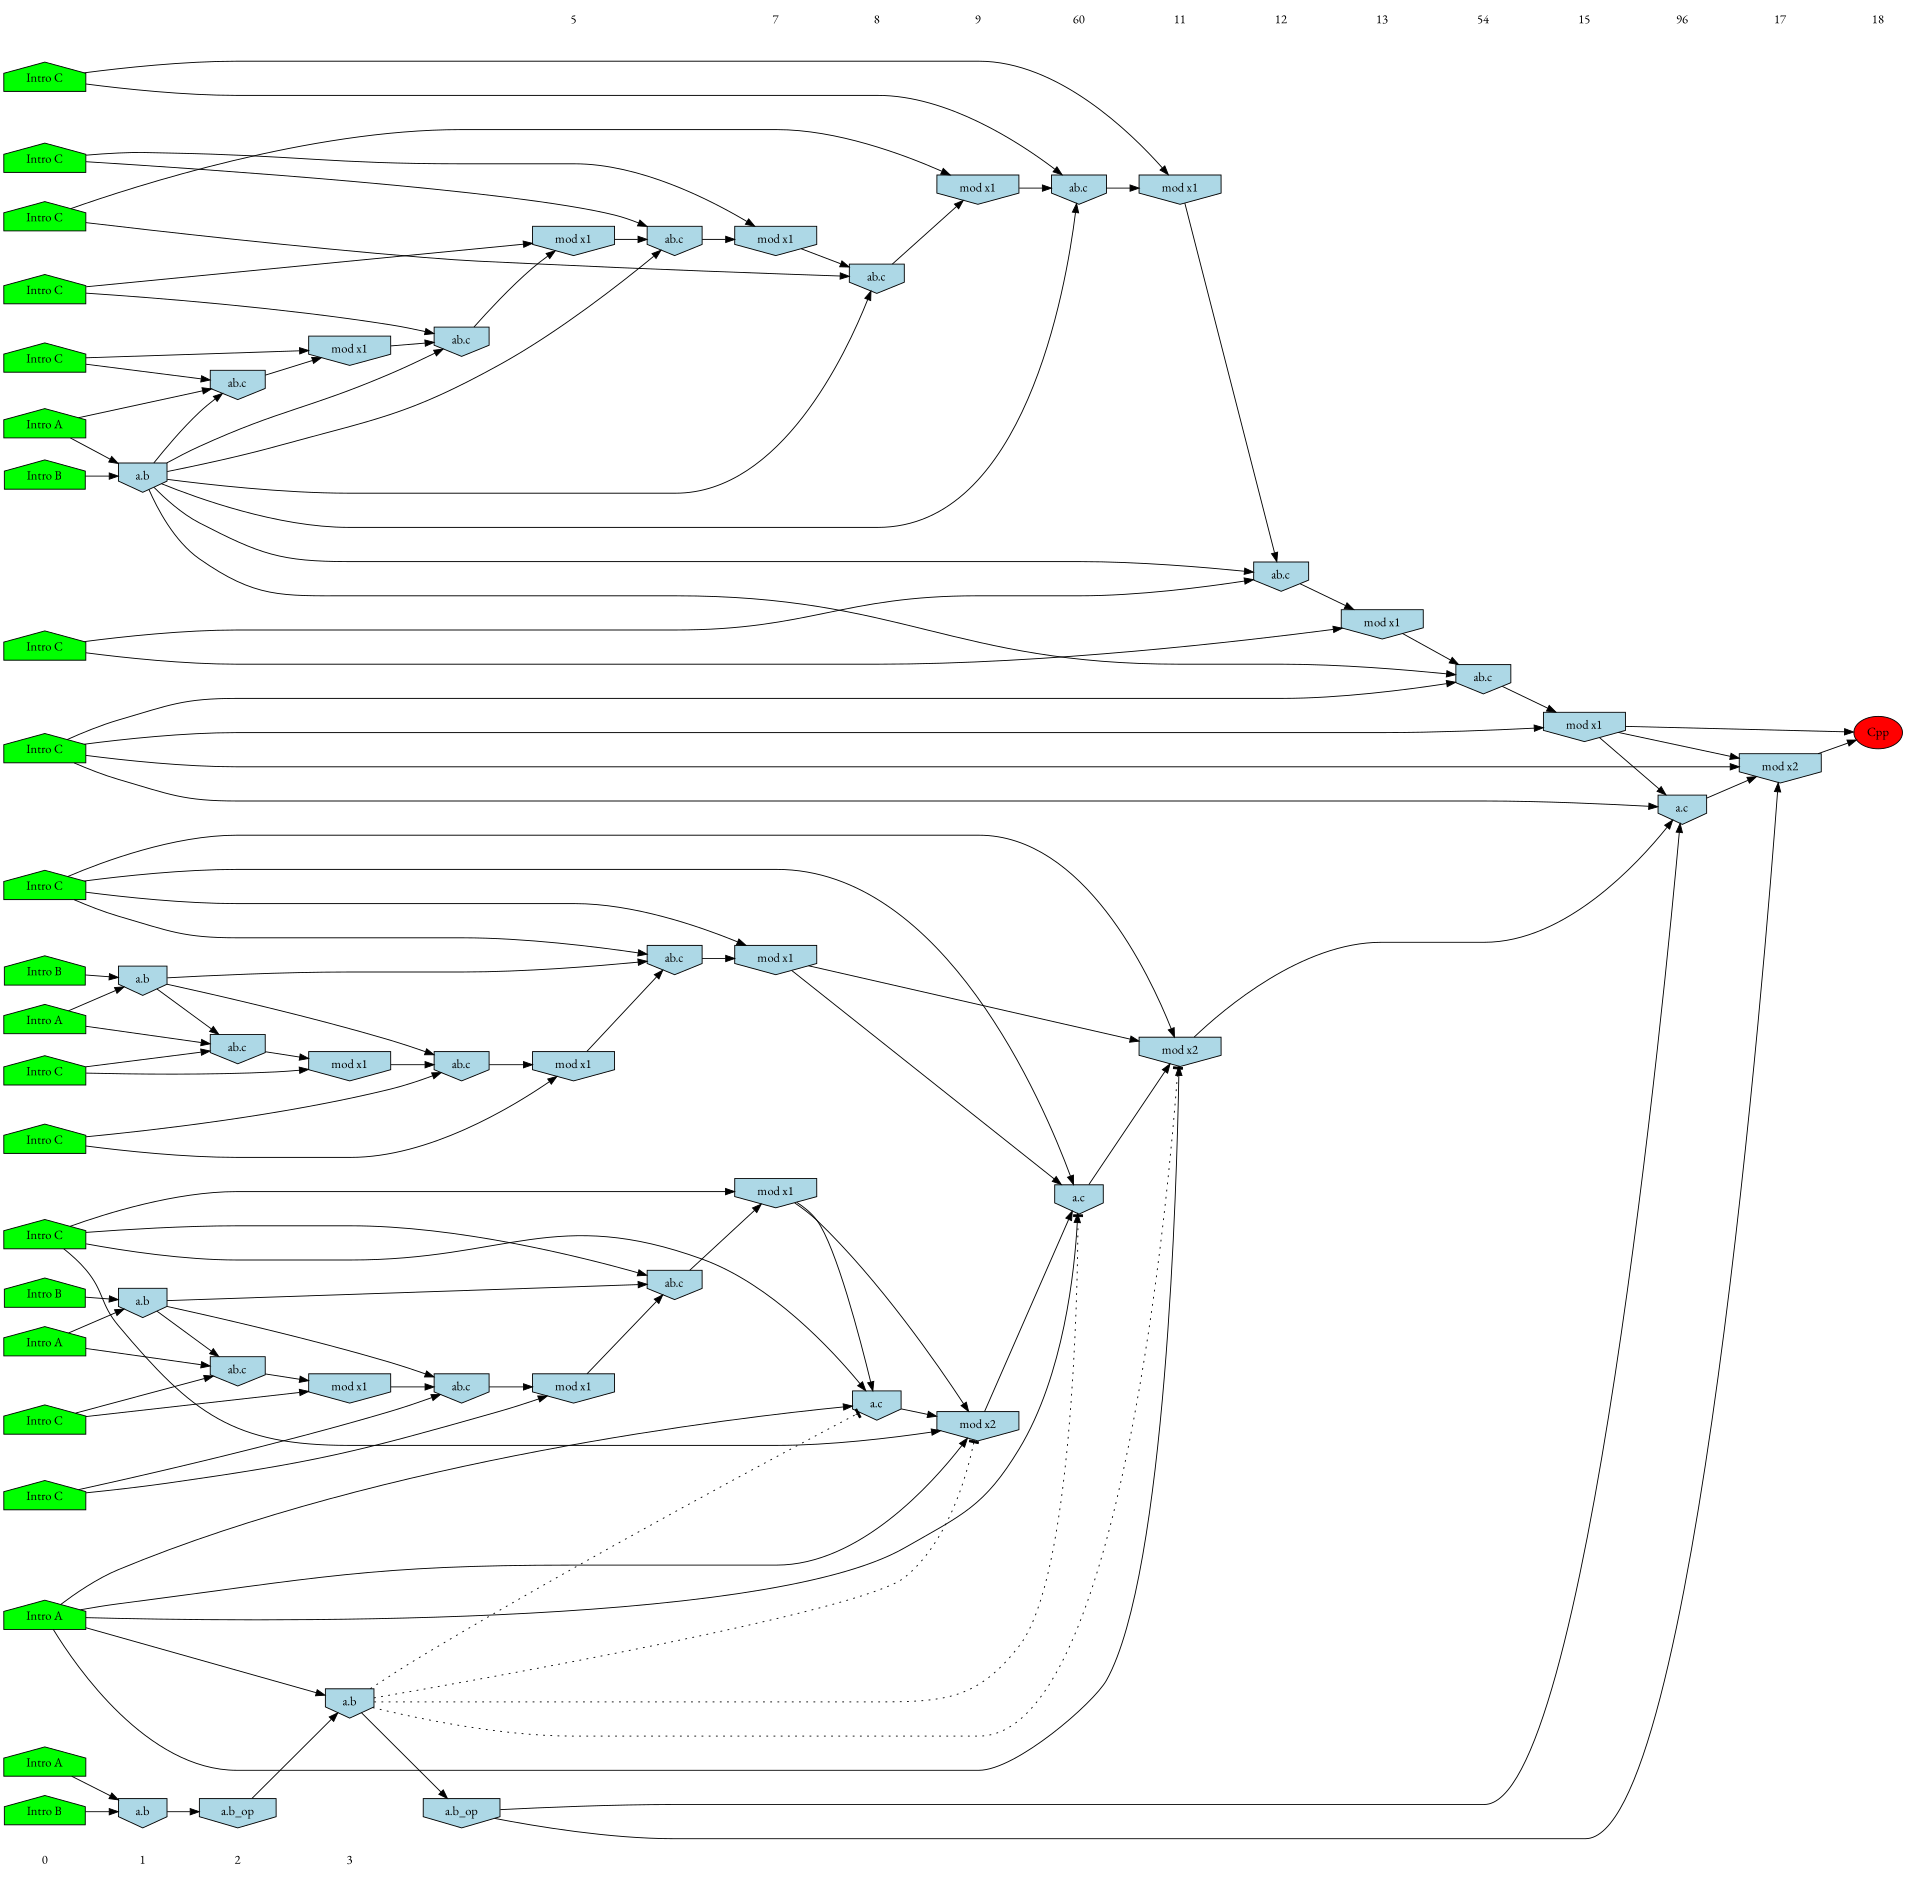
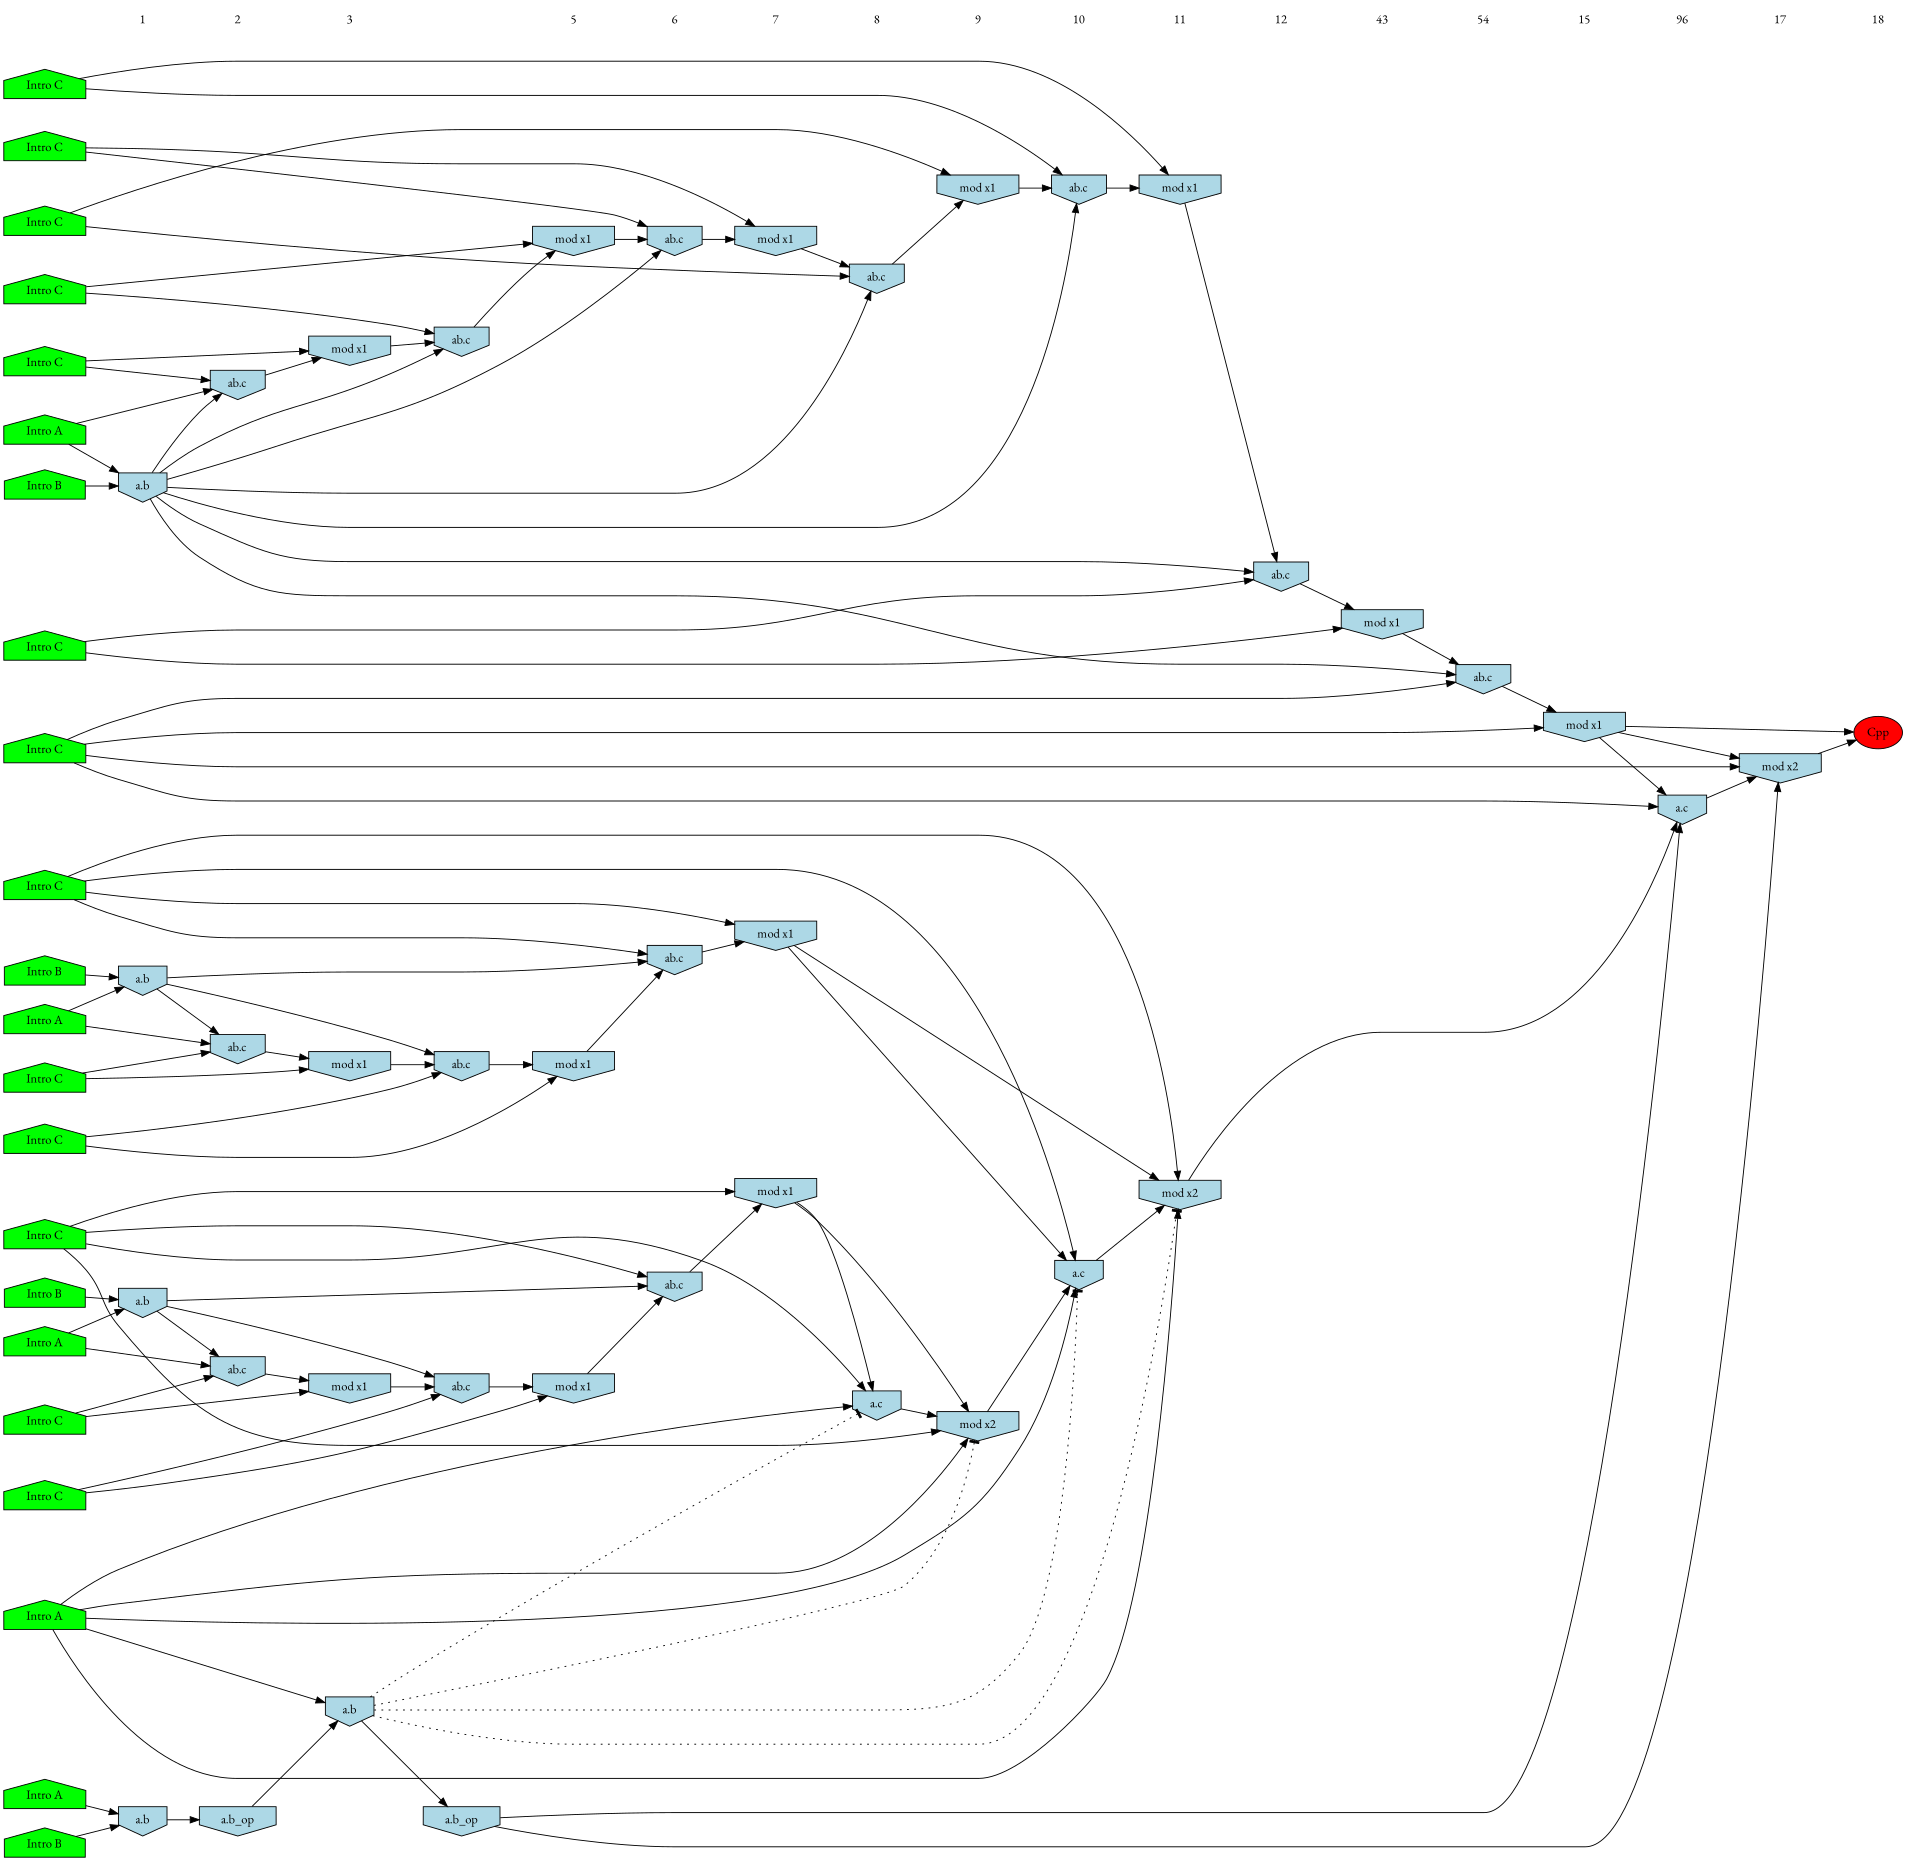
none -> (675, 20)
(1079, 20) -> (1079, 20)
(1382, 20) -> (1382, 20)
(45, 1860) -> none
